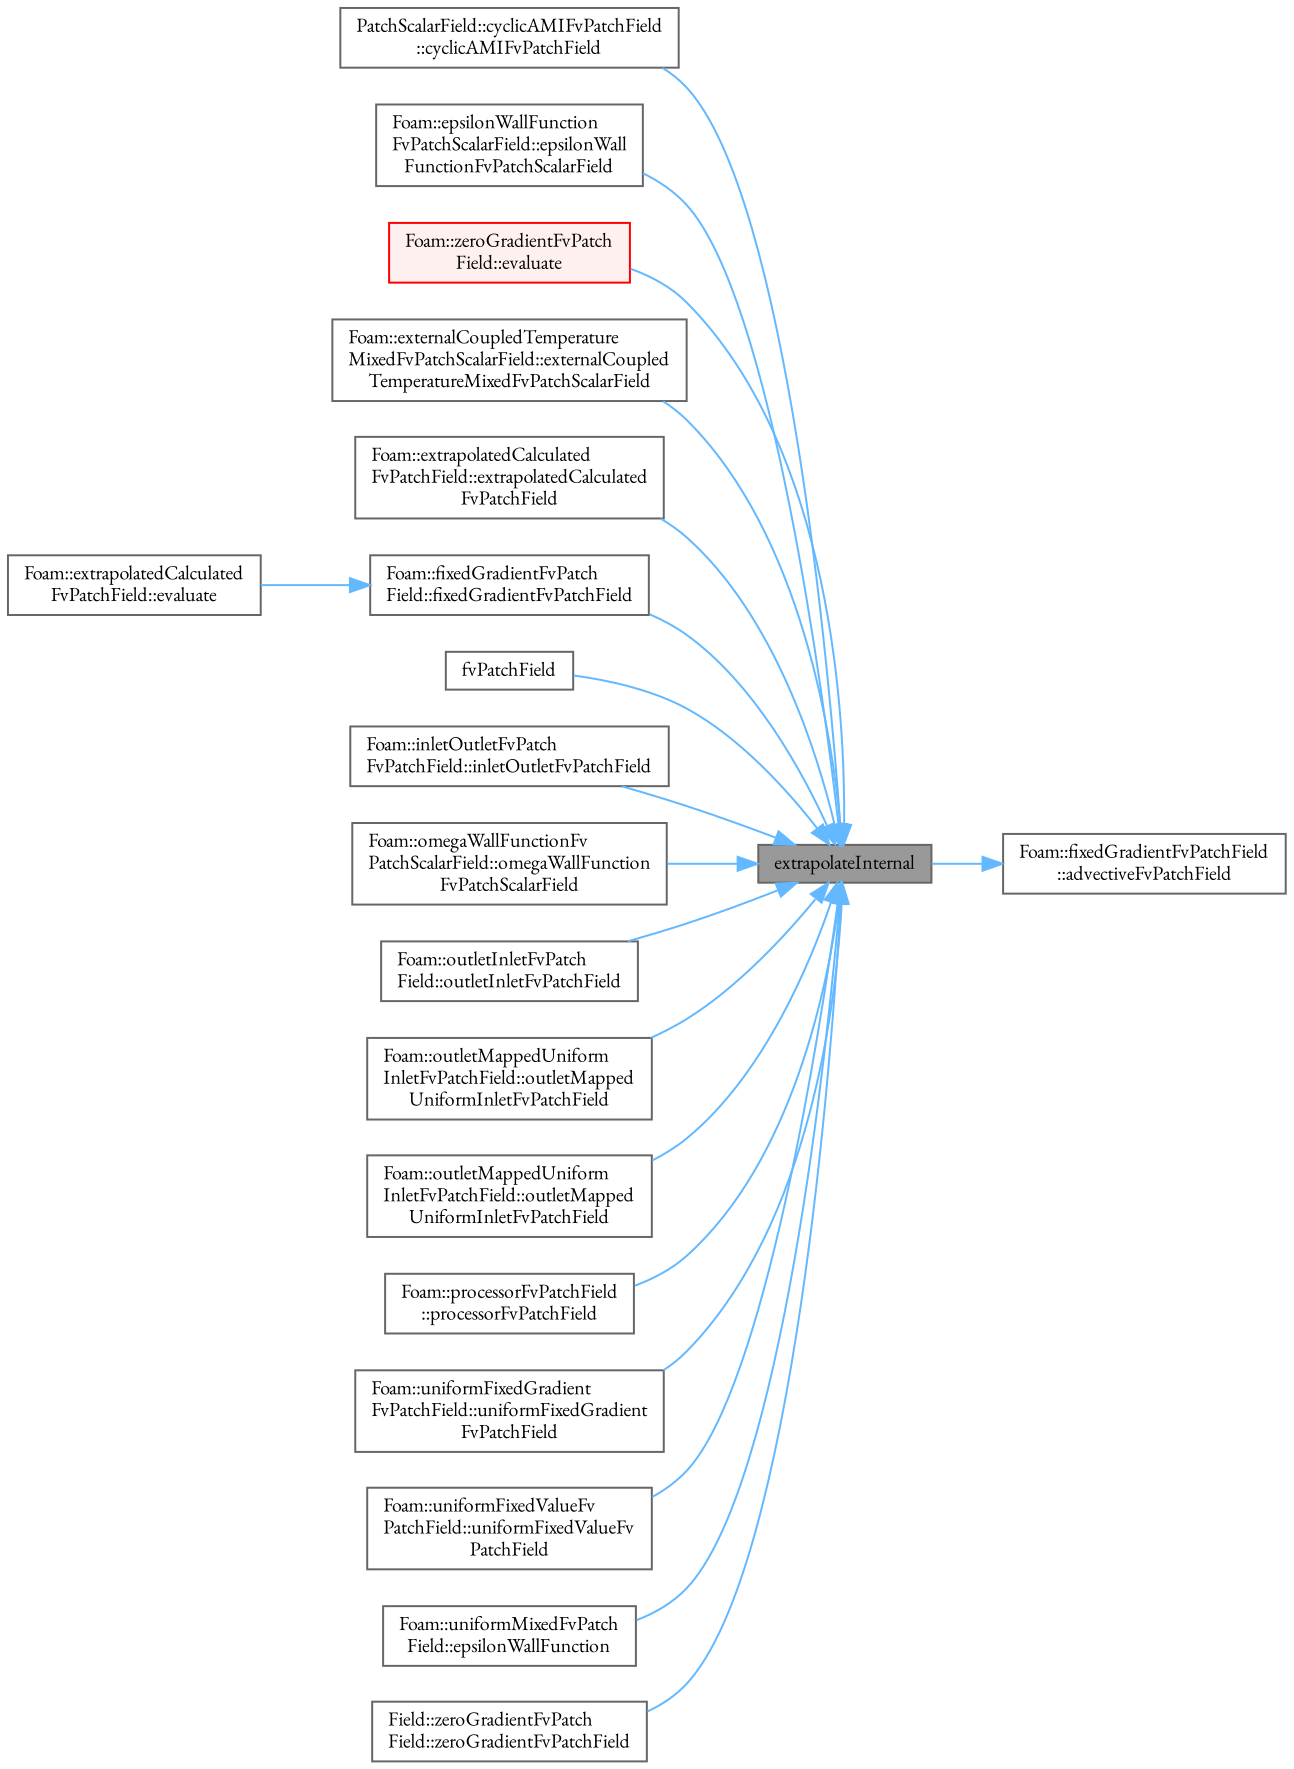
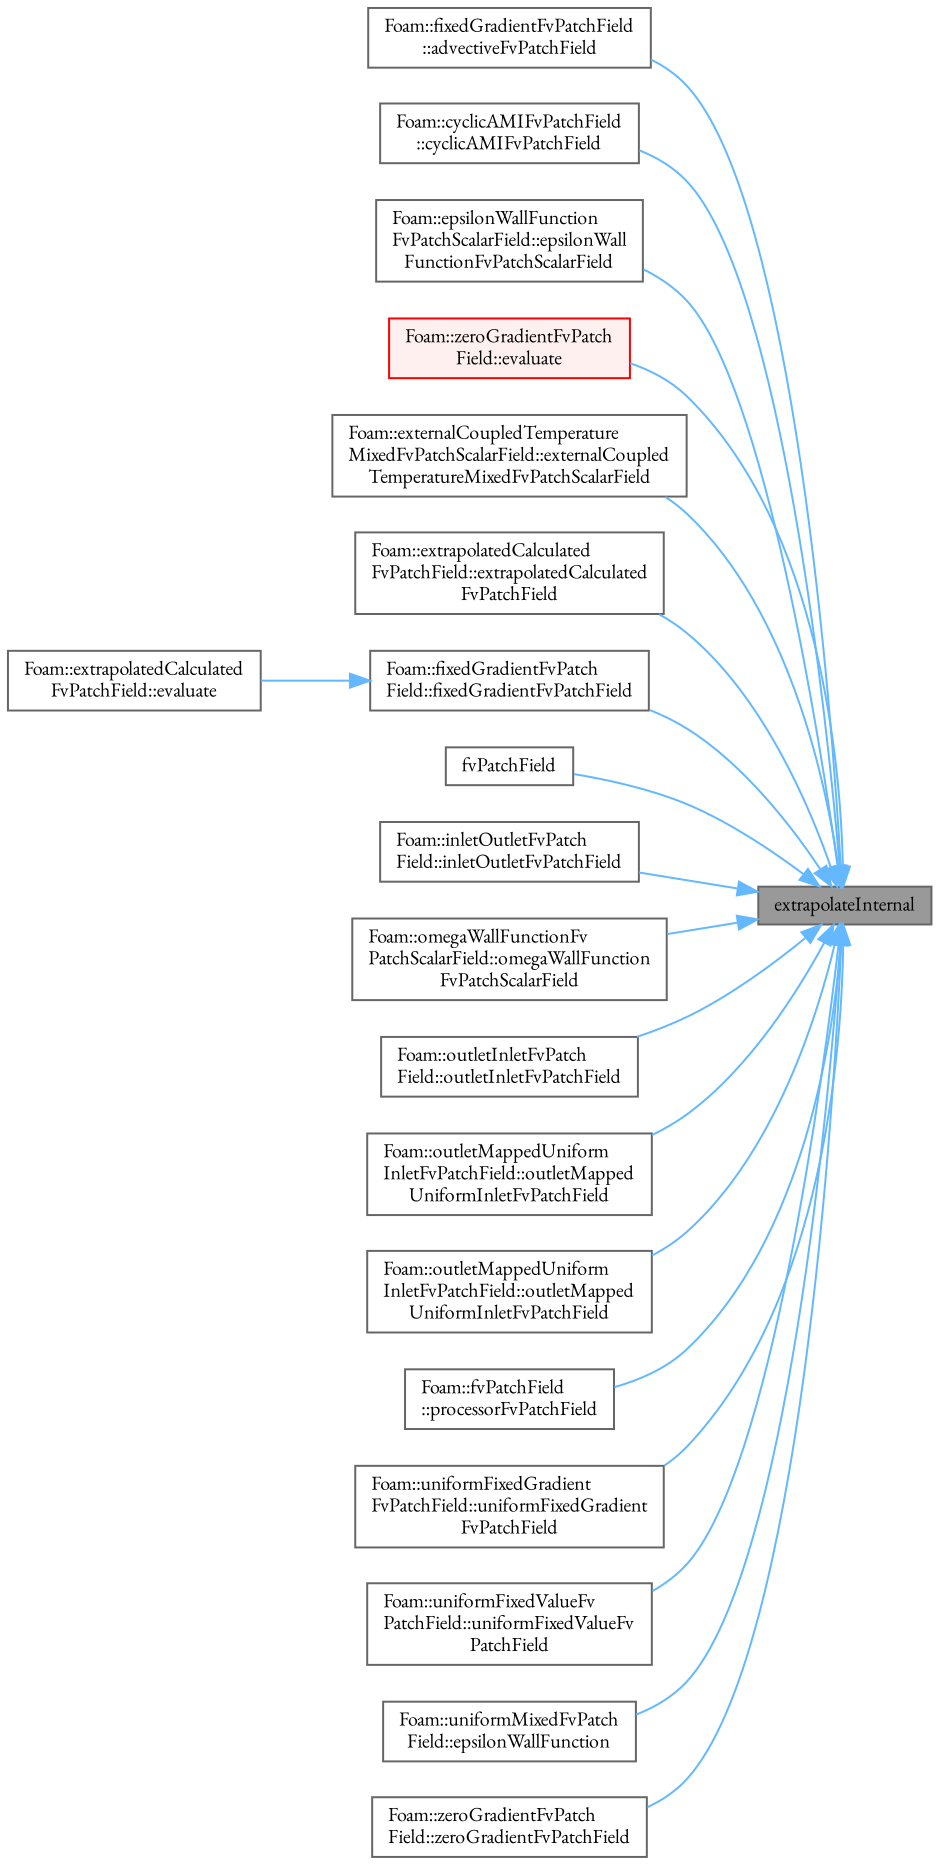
(510, 38) -> (510, 133)
(510, 756) -> (510, 852)
(957, 864) -> (798, 445)
(510, 1304) -> (510, 1399)
(510, 1732) -> (510, 1827)
